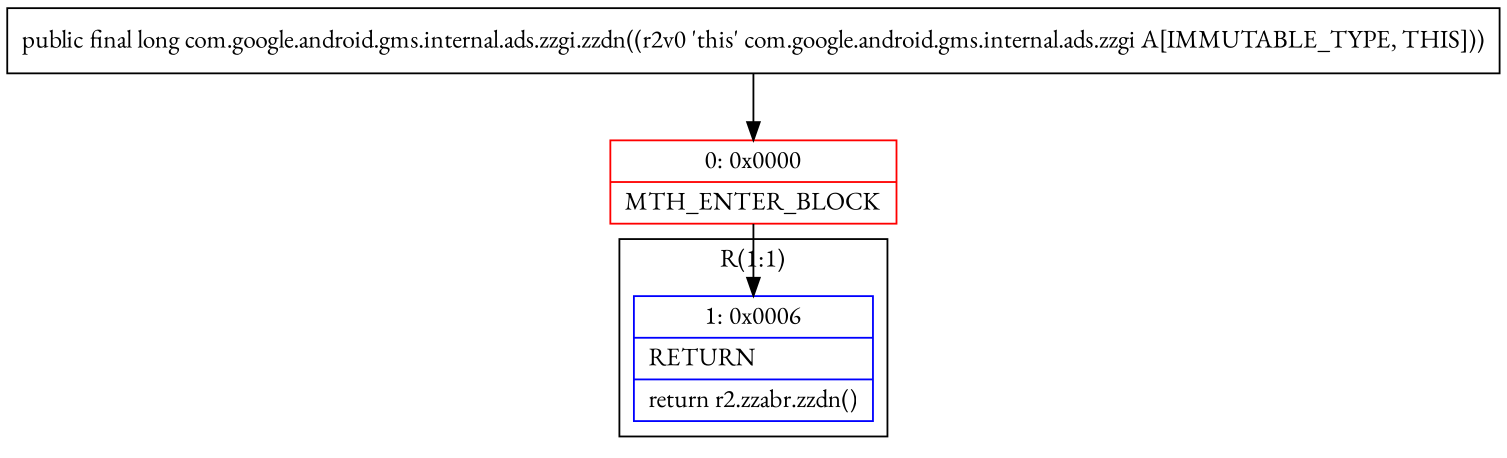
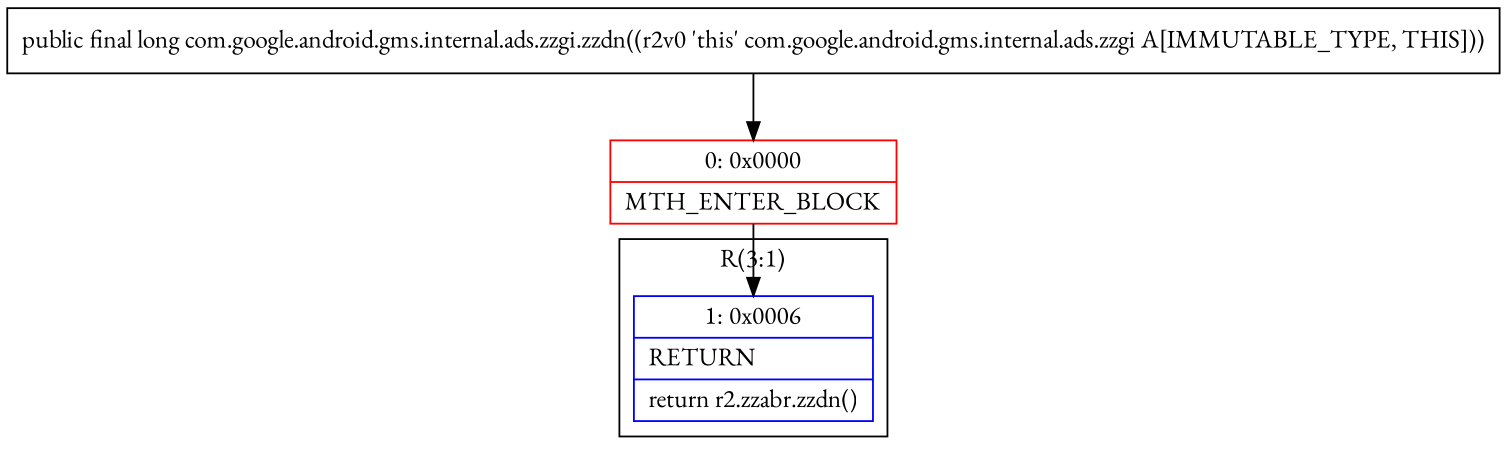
(753, 260) -> (753, 260)
